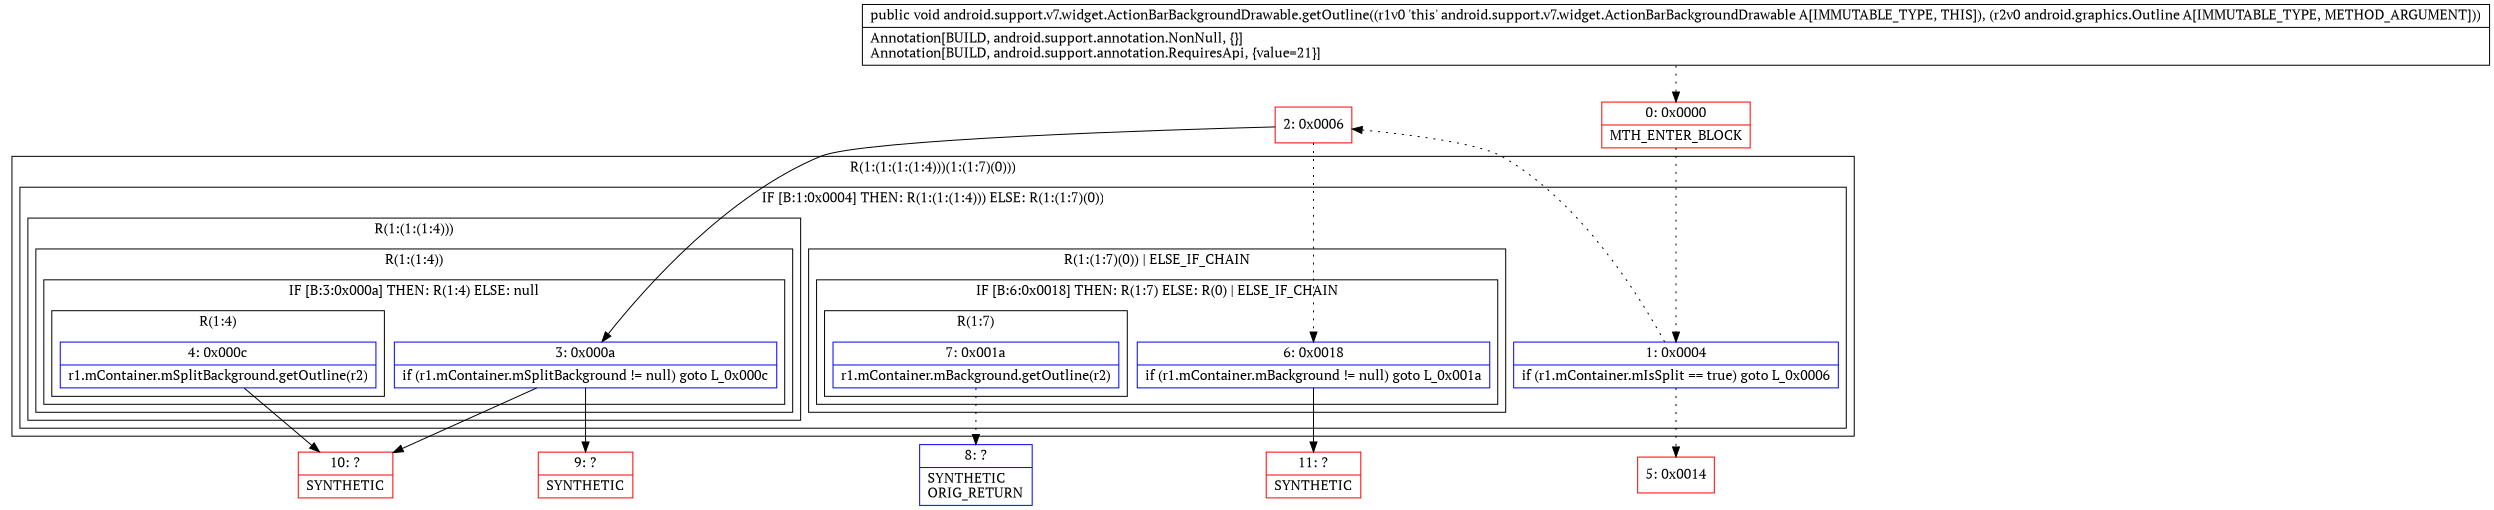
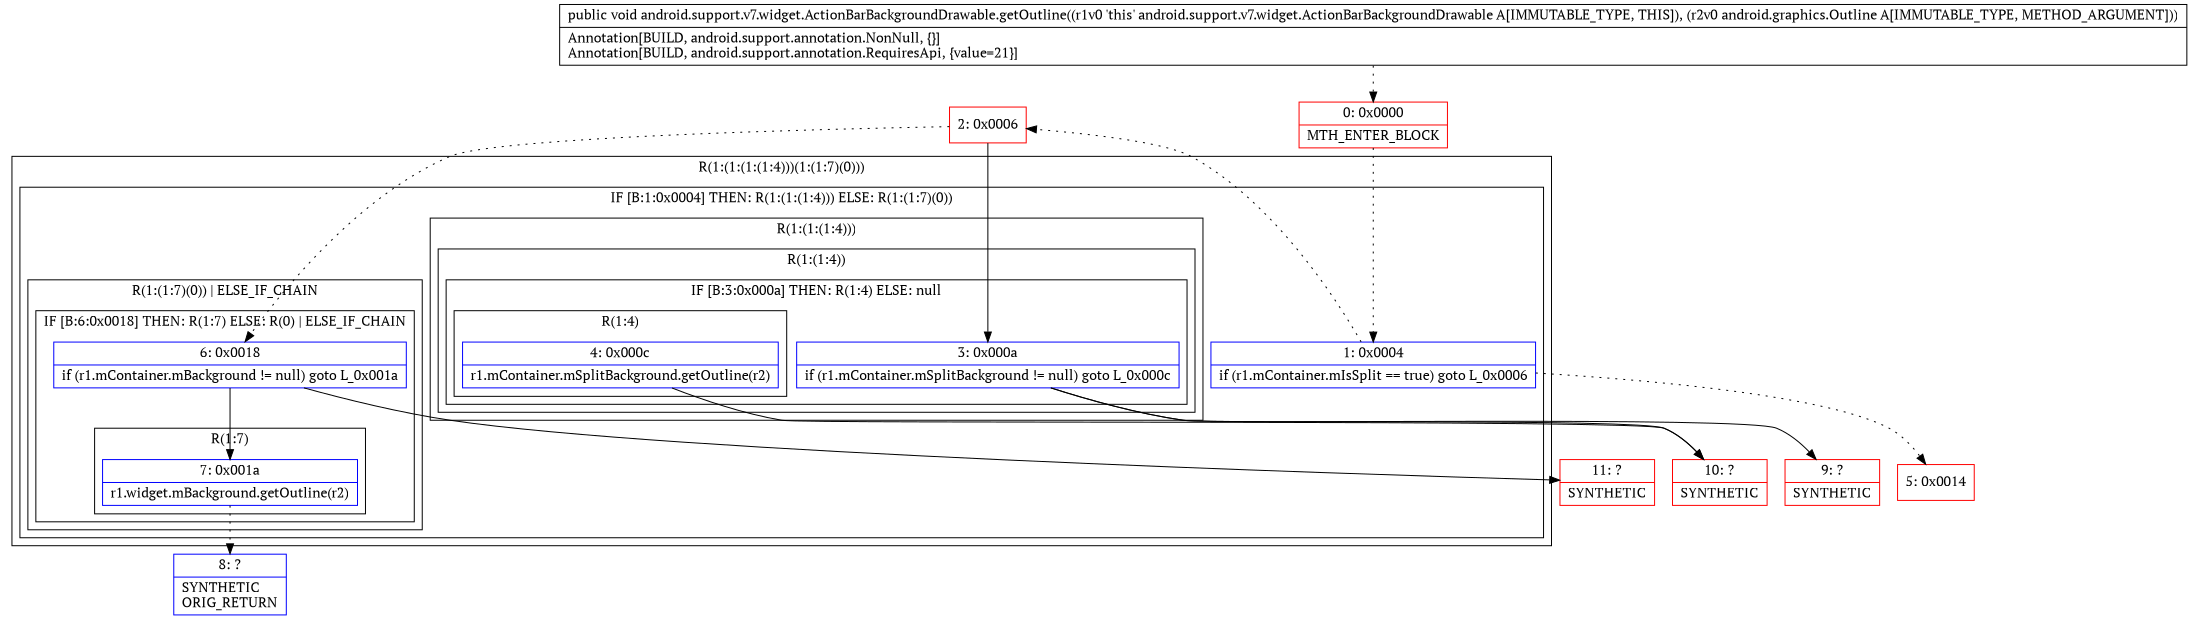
(976, 376) -> (230, 493)
none -> (230, 419)
